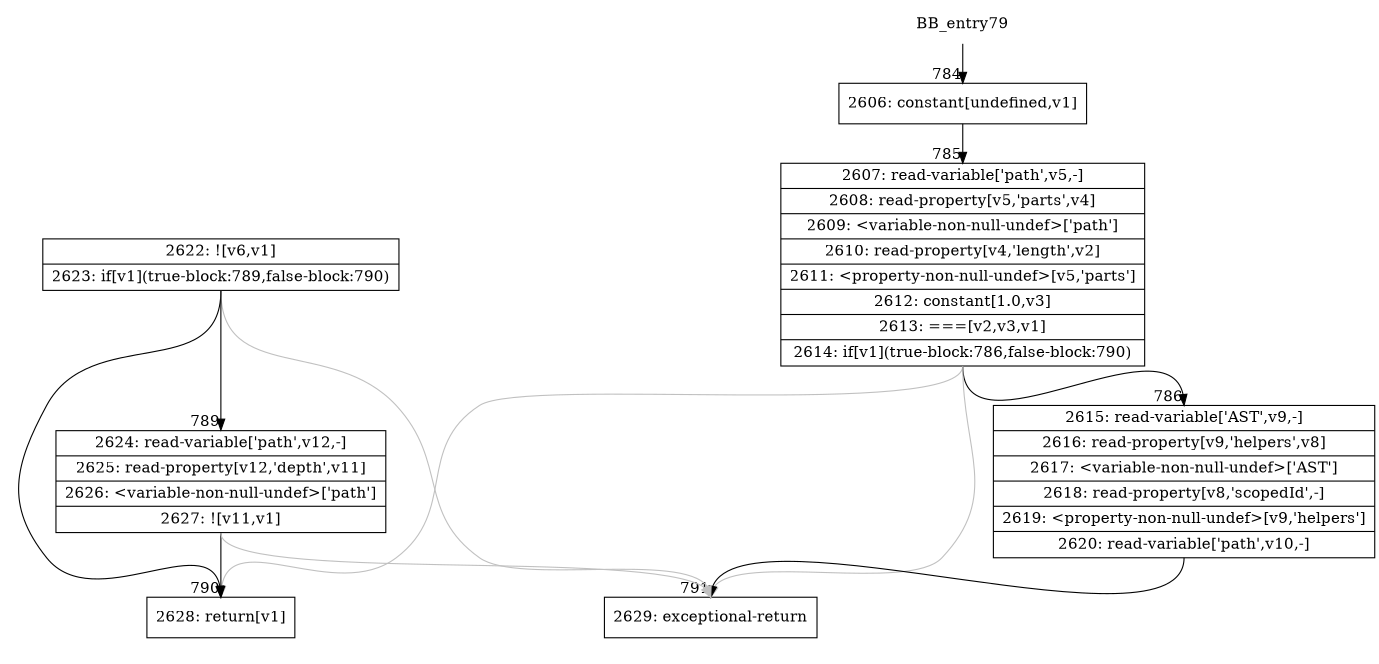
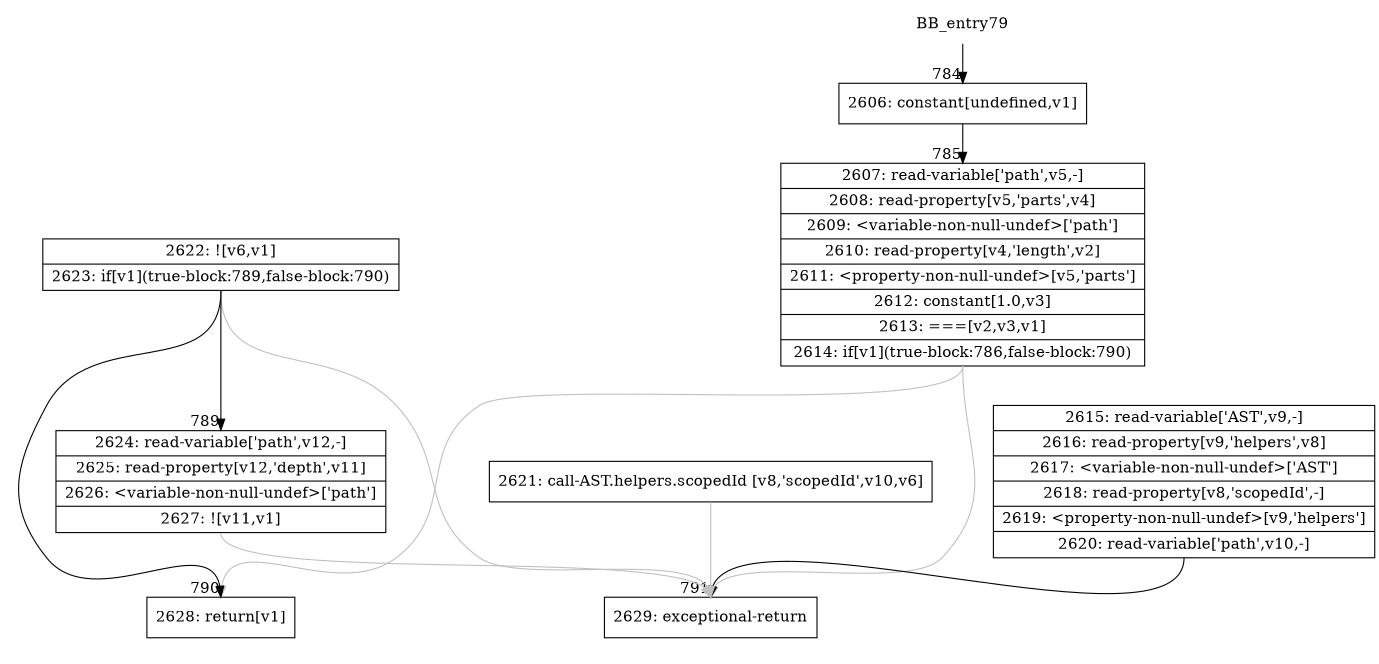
(1068, 387) -> none
none -> (711, 482)
(221, 559) -> none
